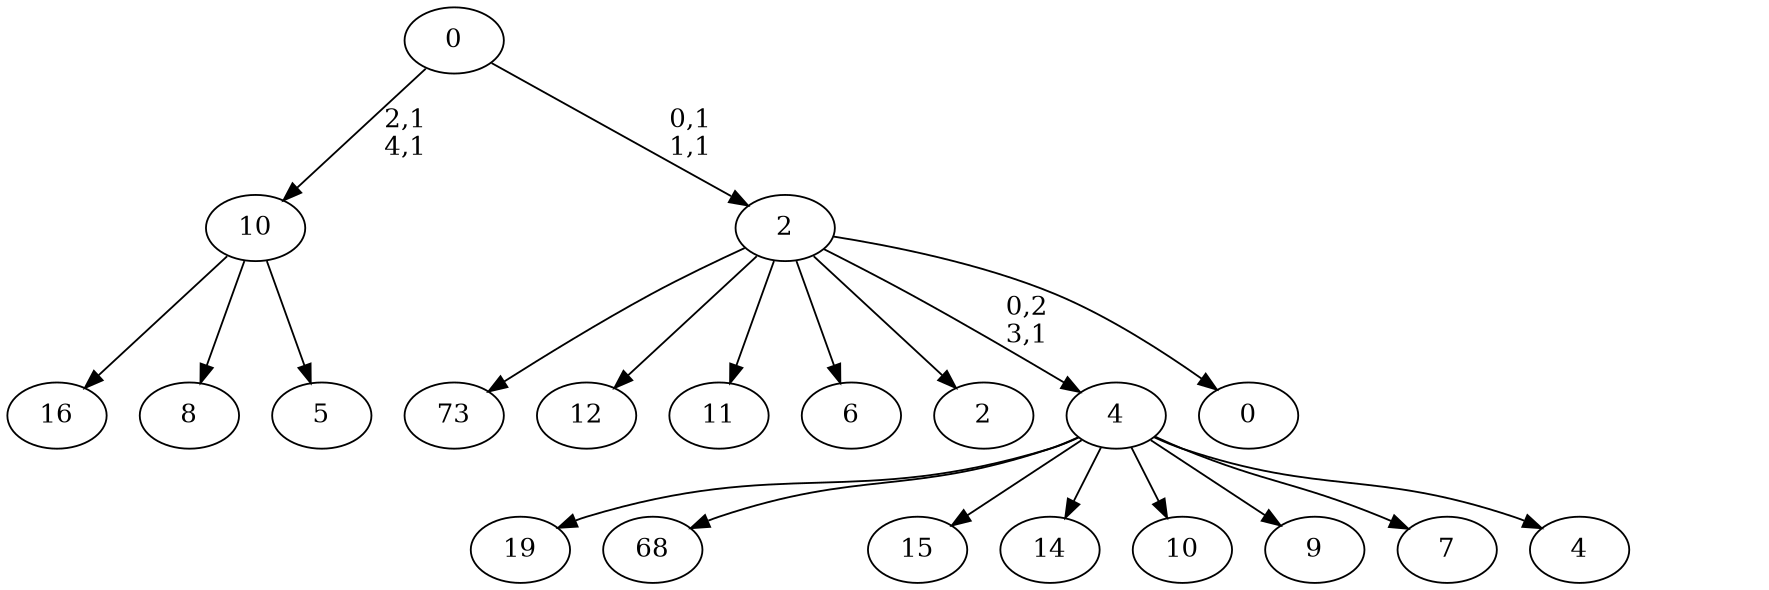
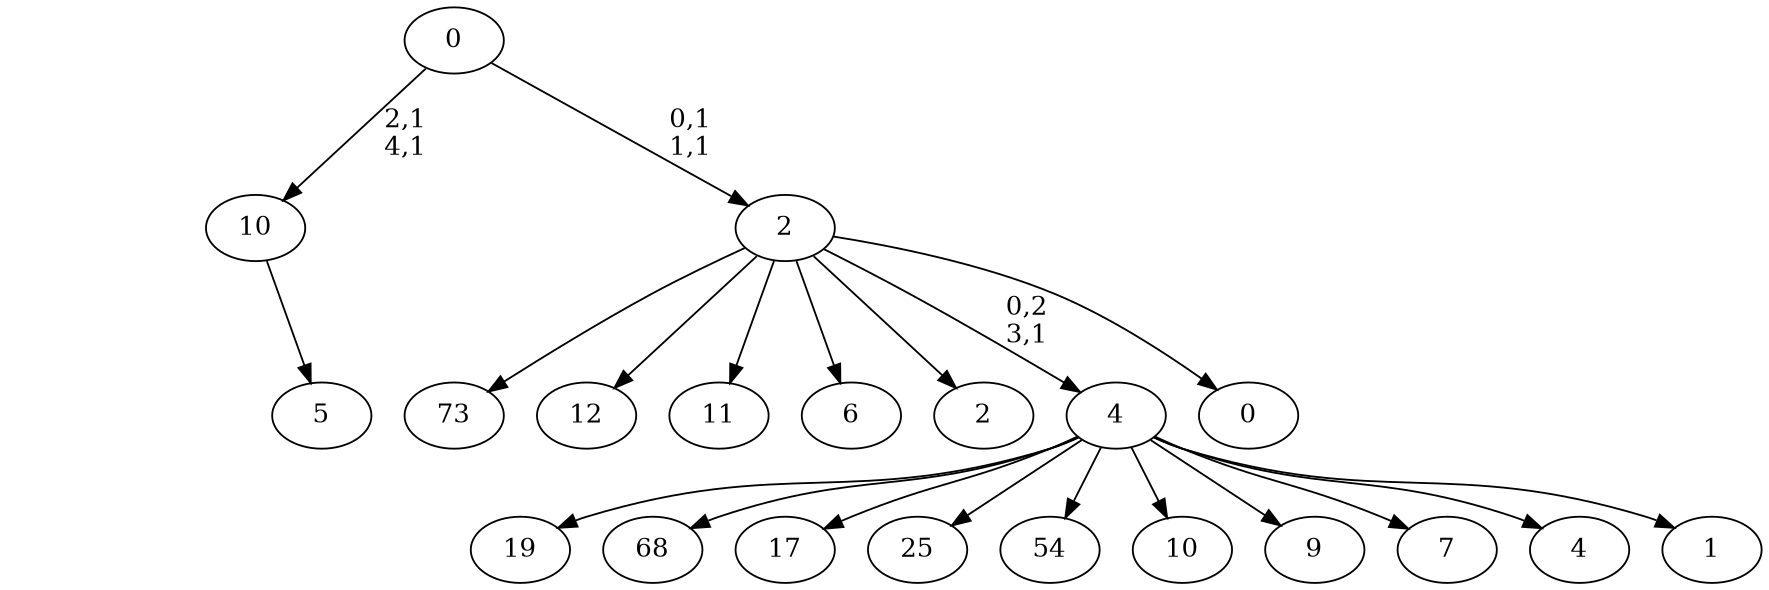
(57, 416) -> none
(189, 416) -> none
none -> (785, 550)
(918, 550) -> (918, 550)
(1050, 550) -> (1050, 550)
none -> (1712, 550)
